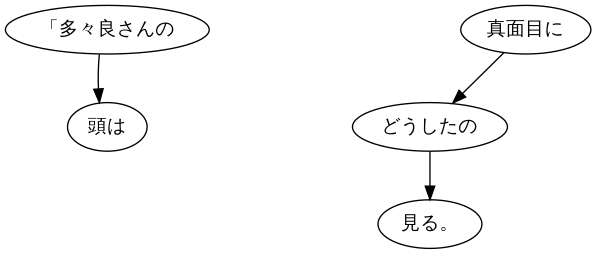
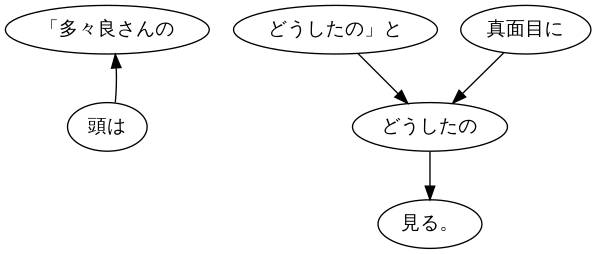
none -> (335, 30)
(98, 72) -> (116, 85)
